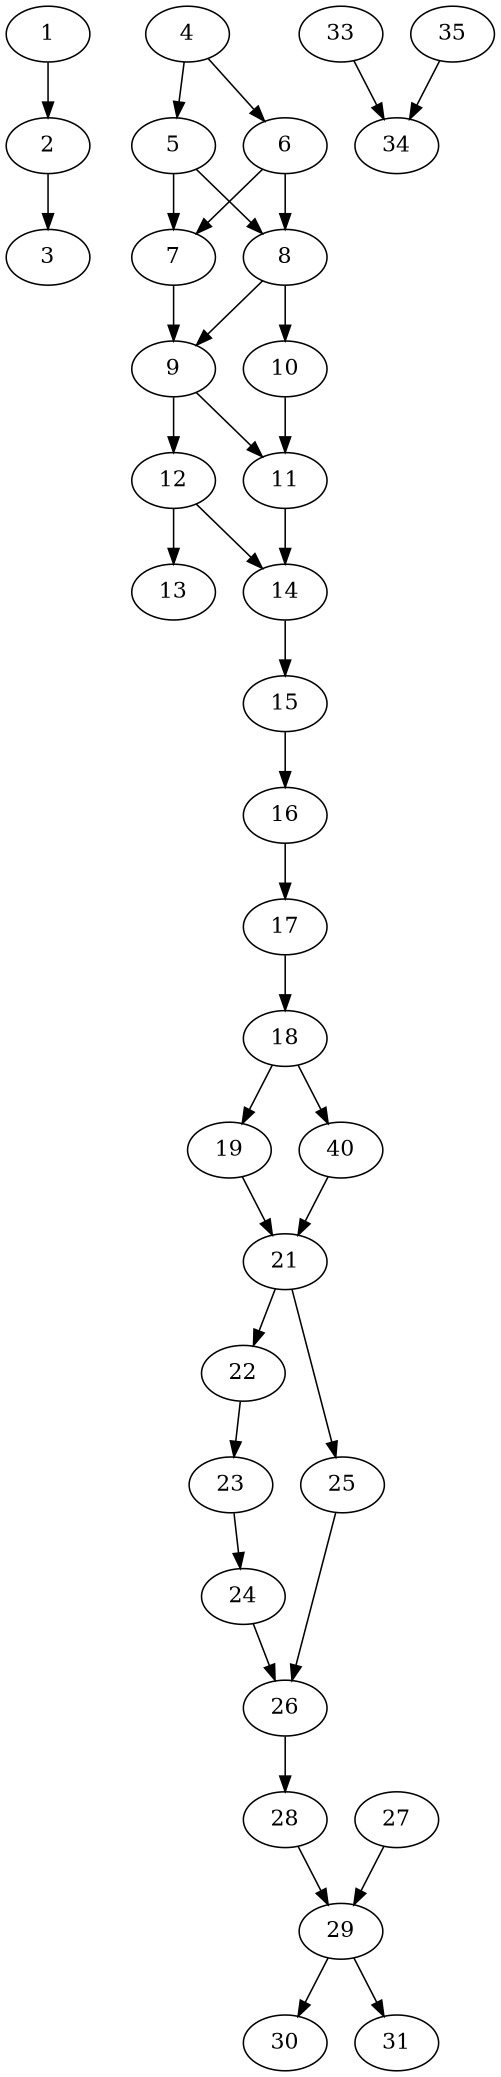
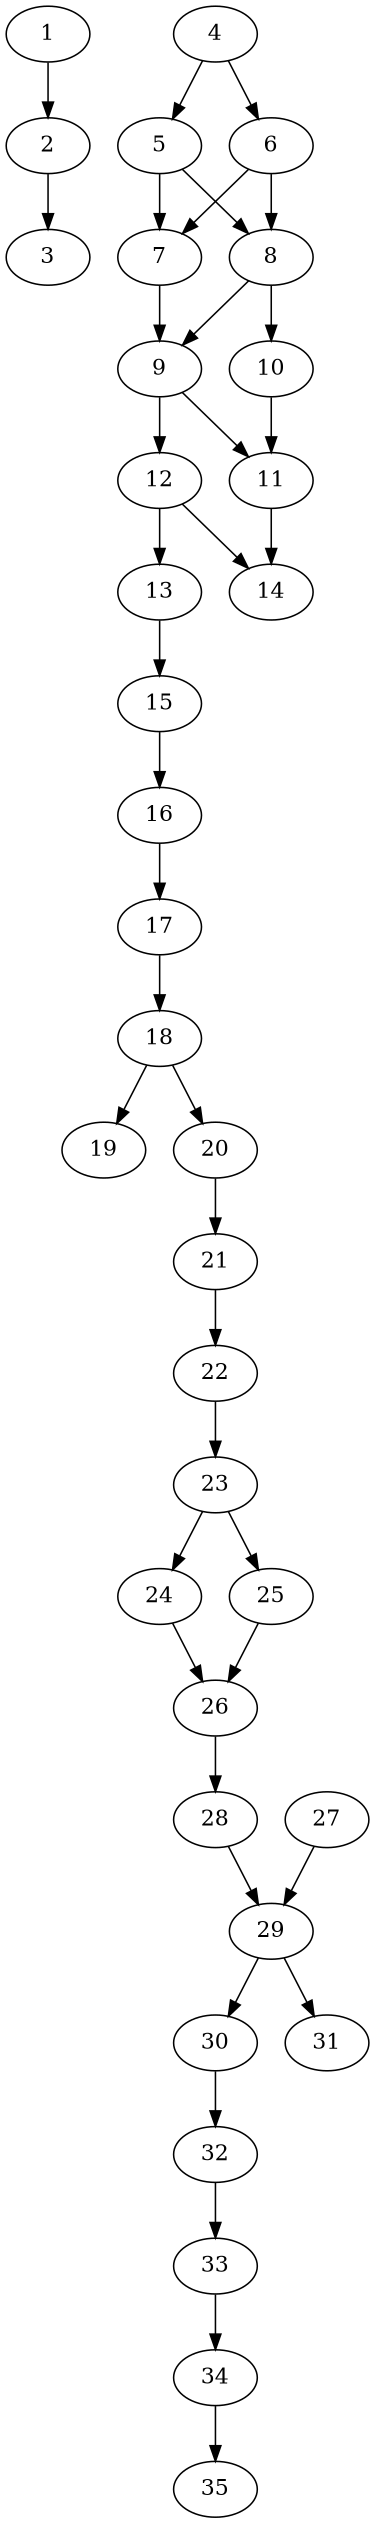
(428, 83) -> (215, 2426)
(285, 640) -> (160, 640)
(341, 1150) -> (215, 1150)
(254, 1199) -> none
(312, 1366) -> (240, 1534)
none -> (215, 2154)
